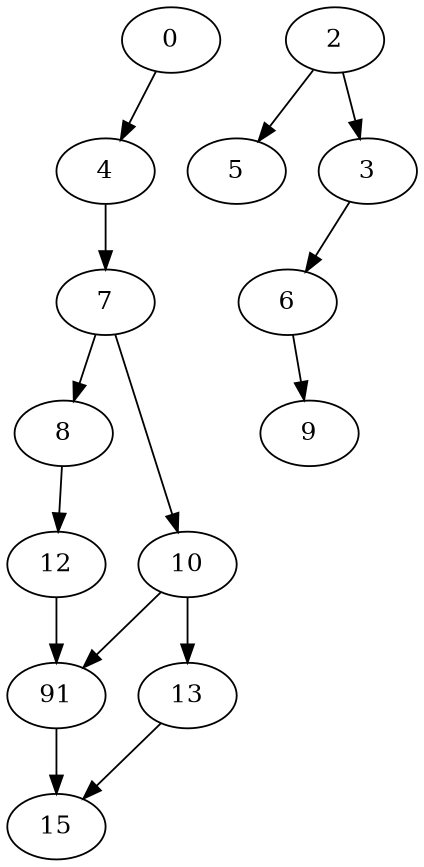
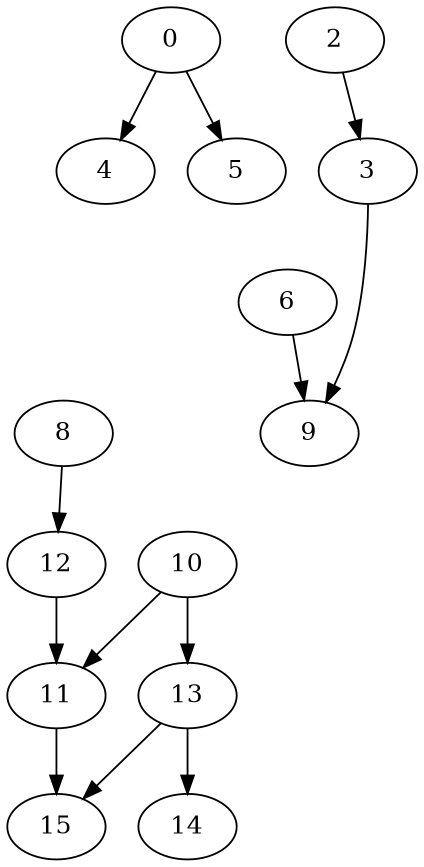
(292, 98) -> (200, 97)
(333, 229) -> (361, 297)
(106, 302) -> none
(56, 696) -> (56, 696)
none -> (188, 827)
